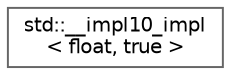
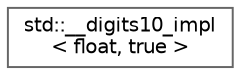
(115, 37) -> (120, 37)
